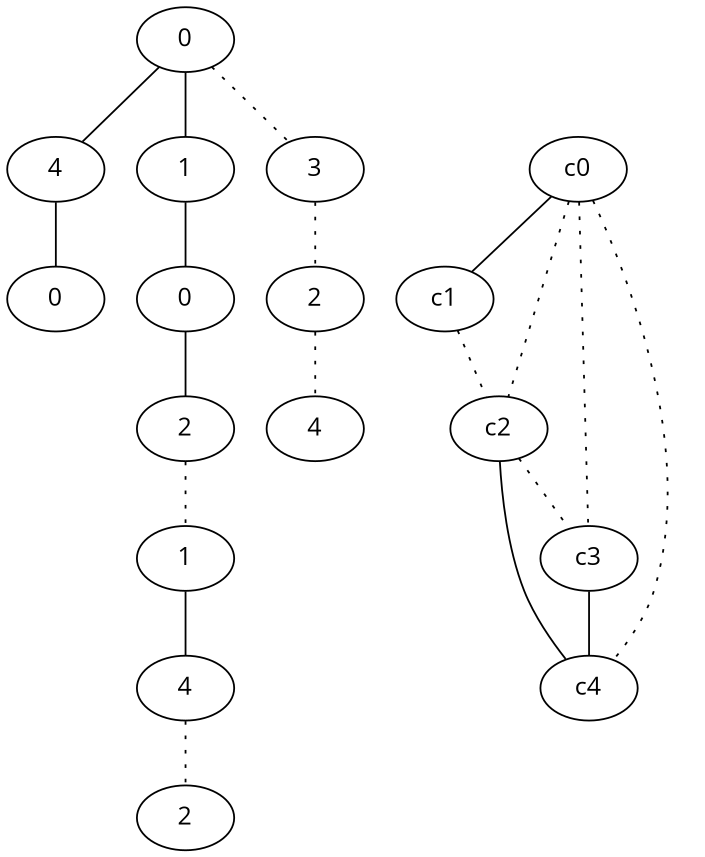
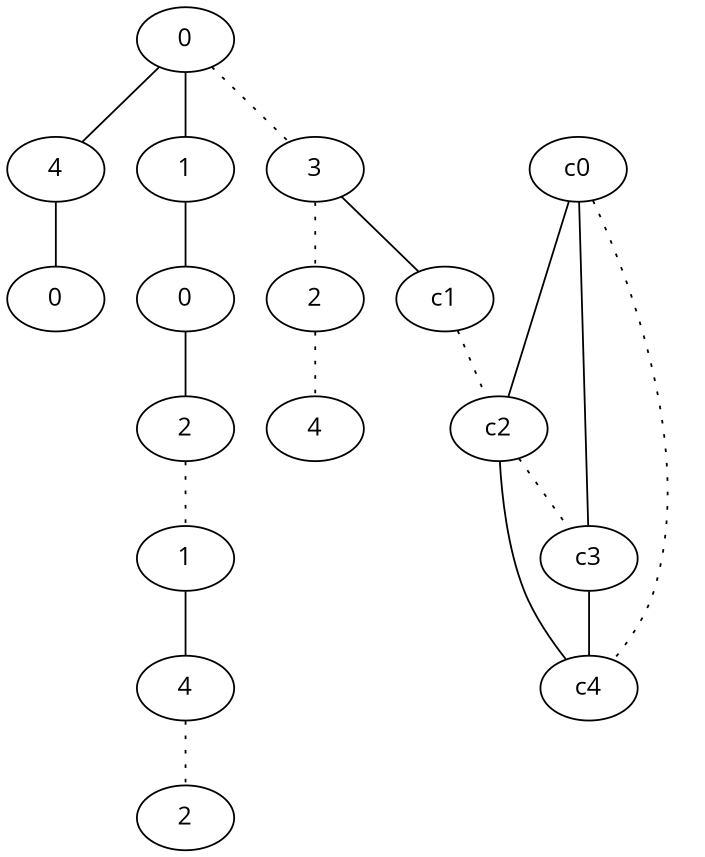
(512, 234) -> (380, 234)
(539, 299) -> (539, 299)
(584, 364) -> (584, 364)
